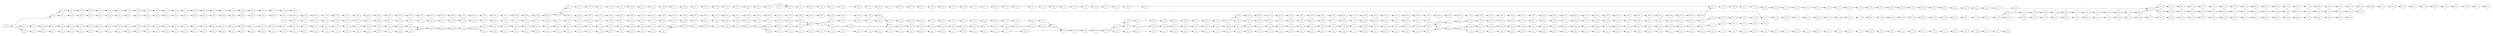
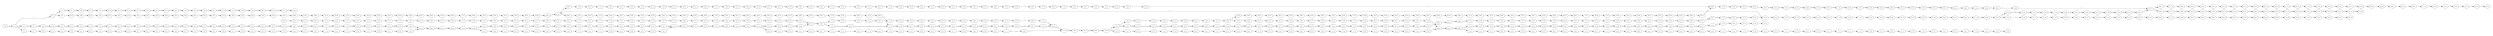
(779, 4) -> (774, 7)
